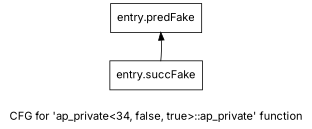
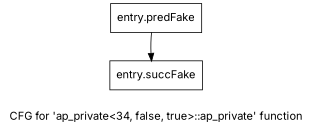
(161, 51) -> (151, 43)
